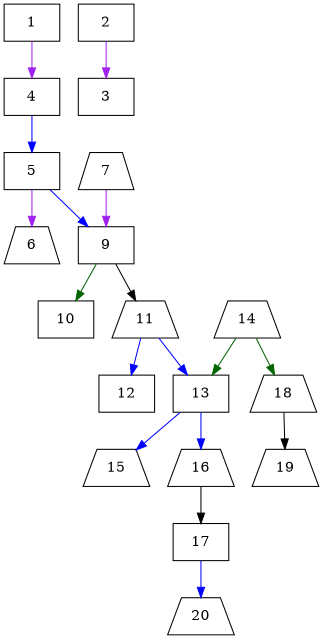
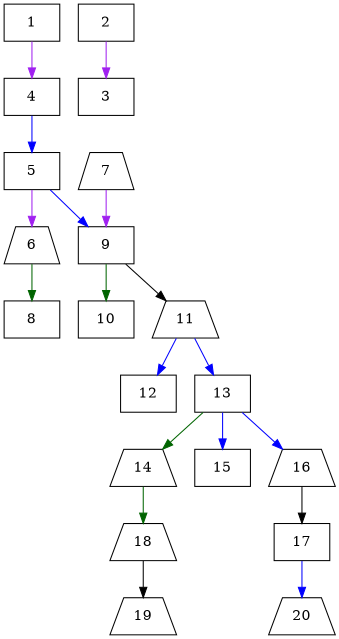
none -> (32, 319)
(227, 352) -> (187, 427)
(116, 468) -> (223, 468)
